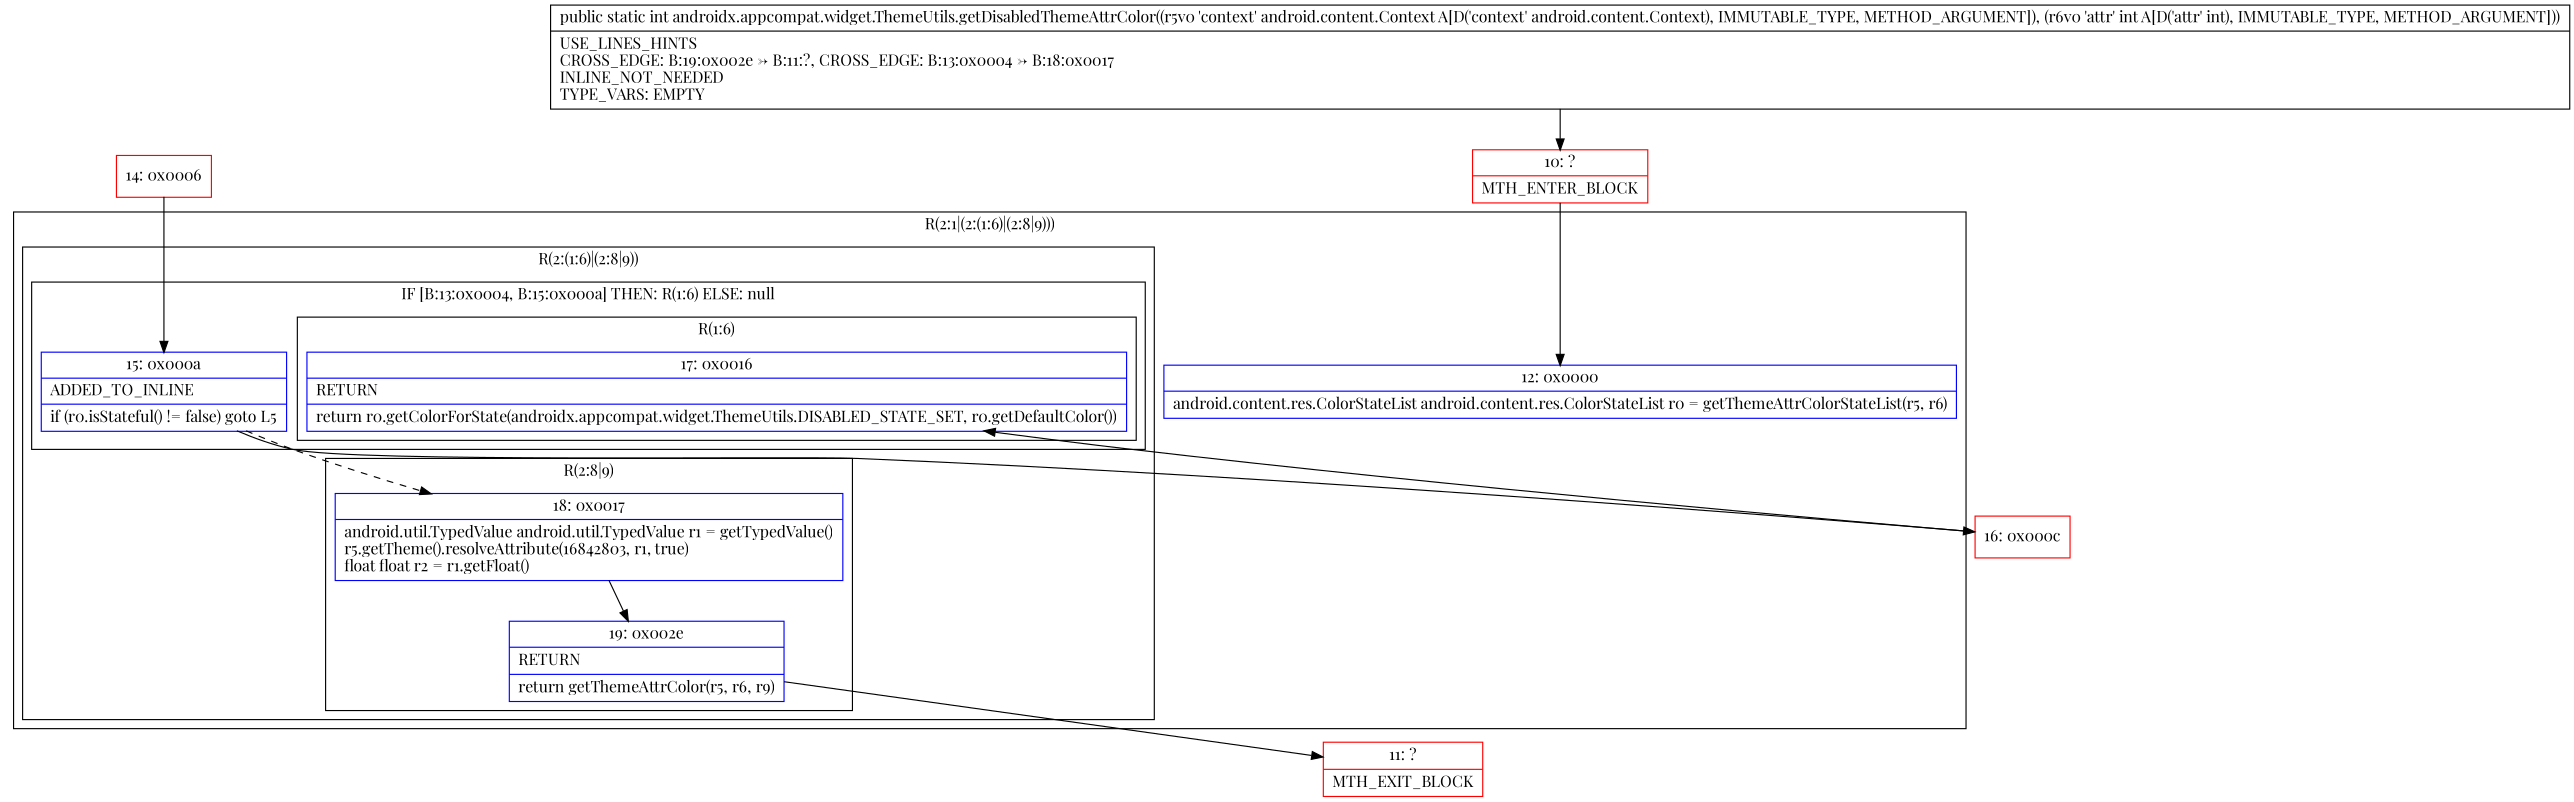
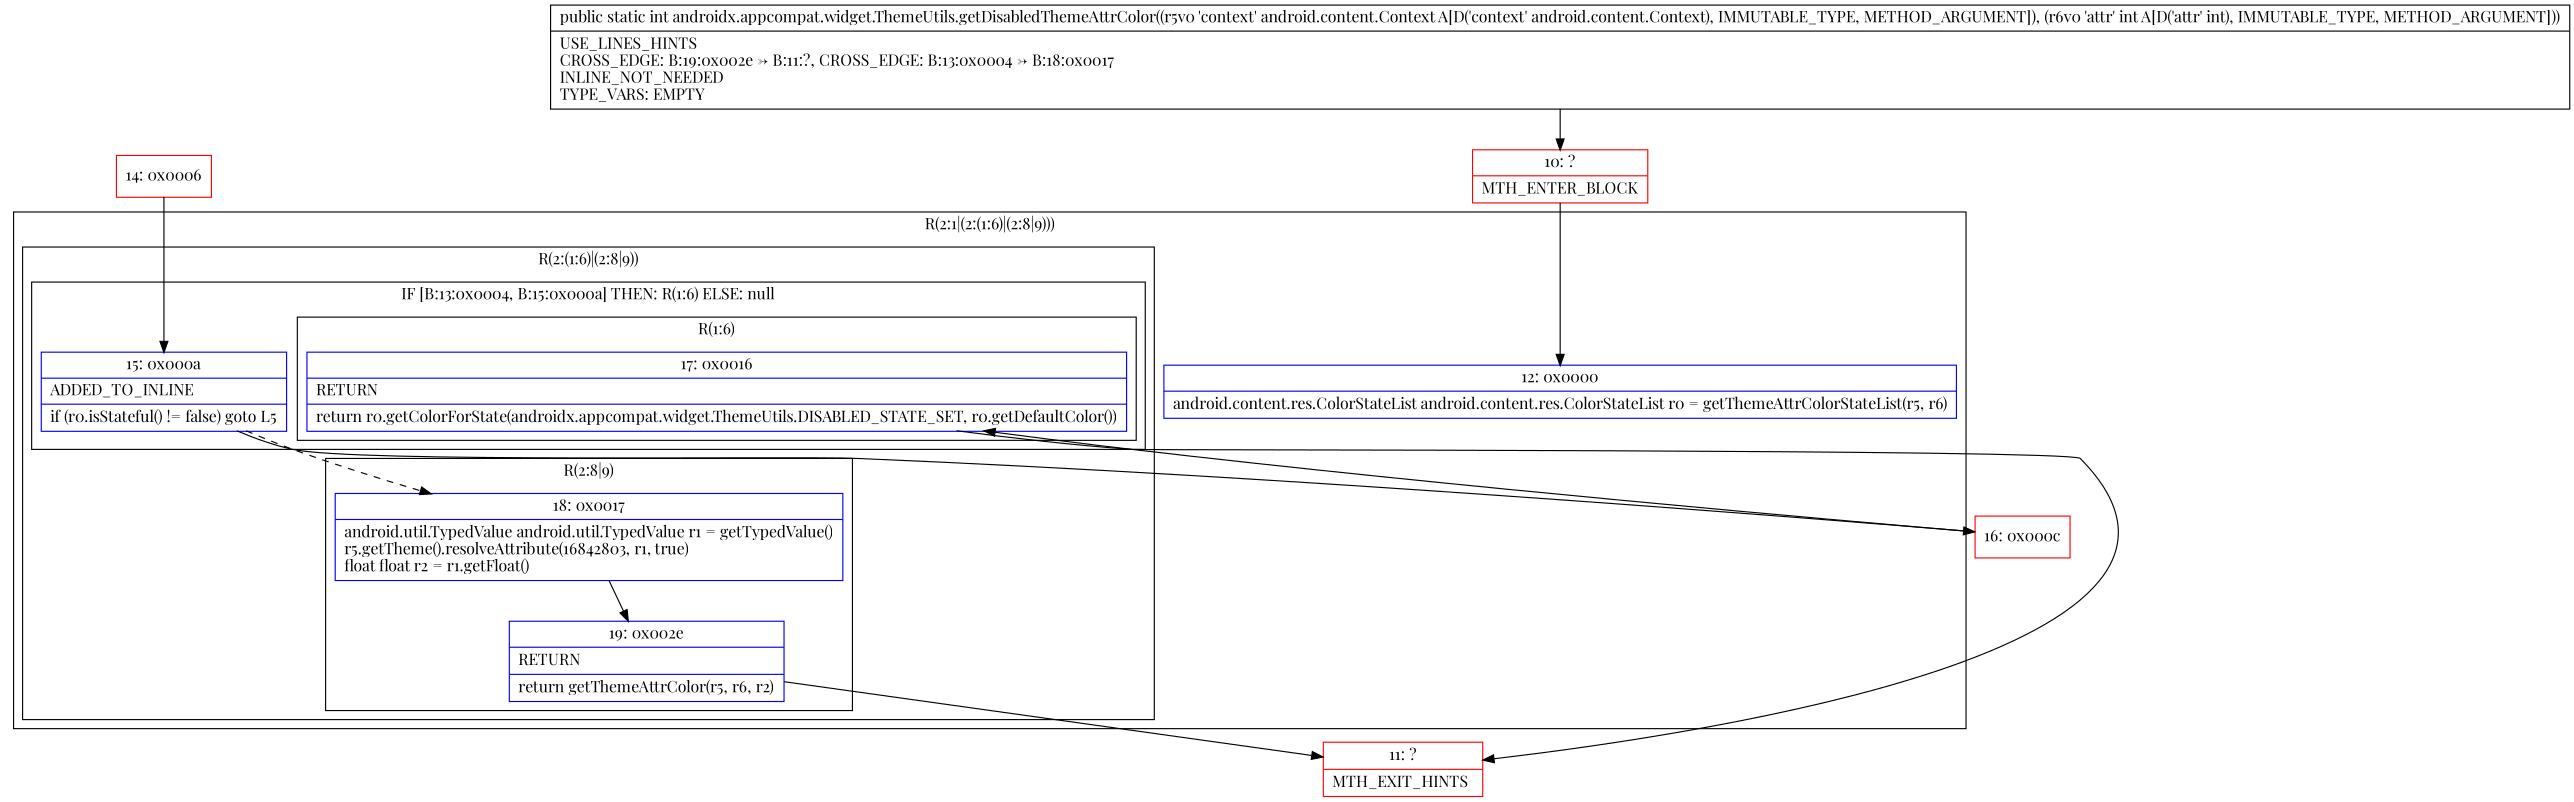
none -> (1905, 453)
(647, 687) -> (646, 687)
(1403, 782) -> (1401, 782)
